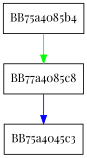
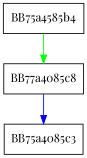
(44, 18) -> (44, 18)
(44, 139) -> (44, 139)
